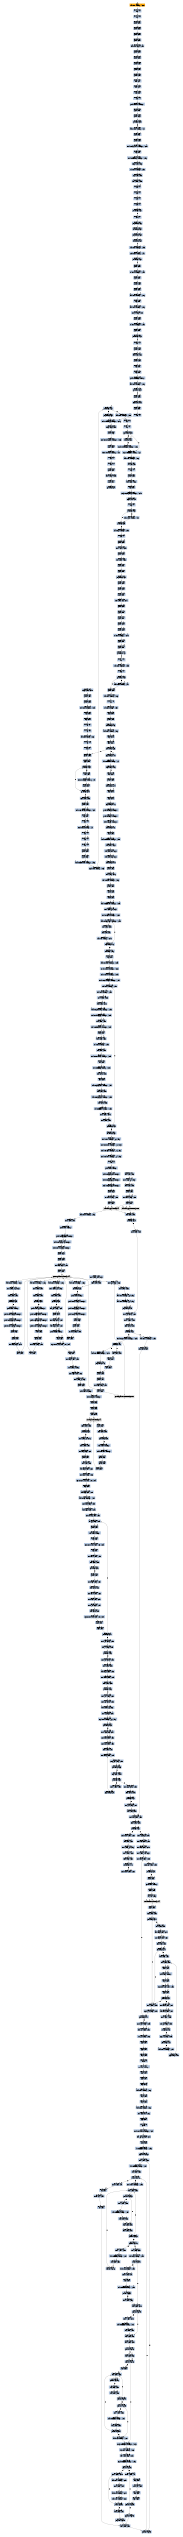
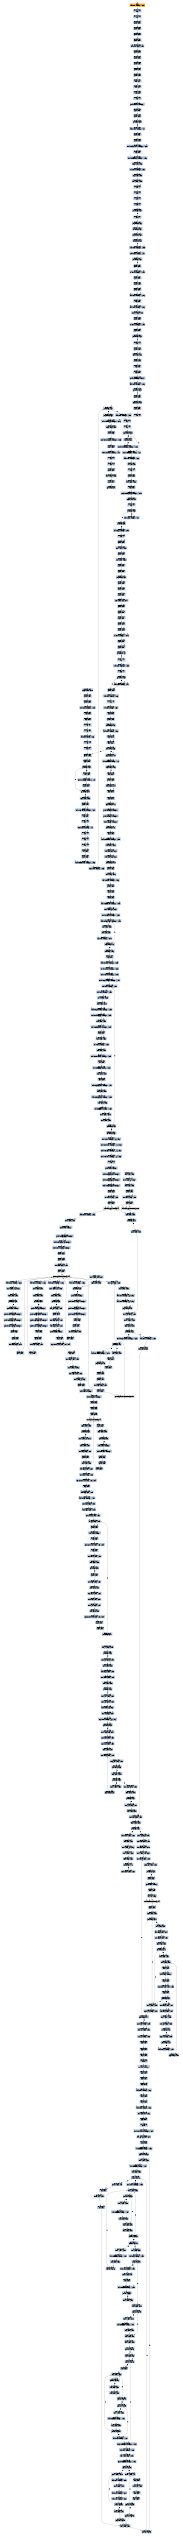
(85, 851) -> (85, 851)
(108, 1641) -> none
